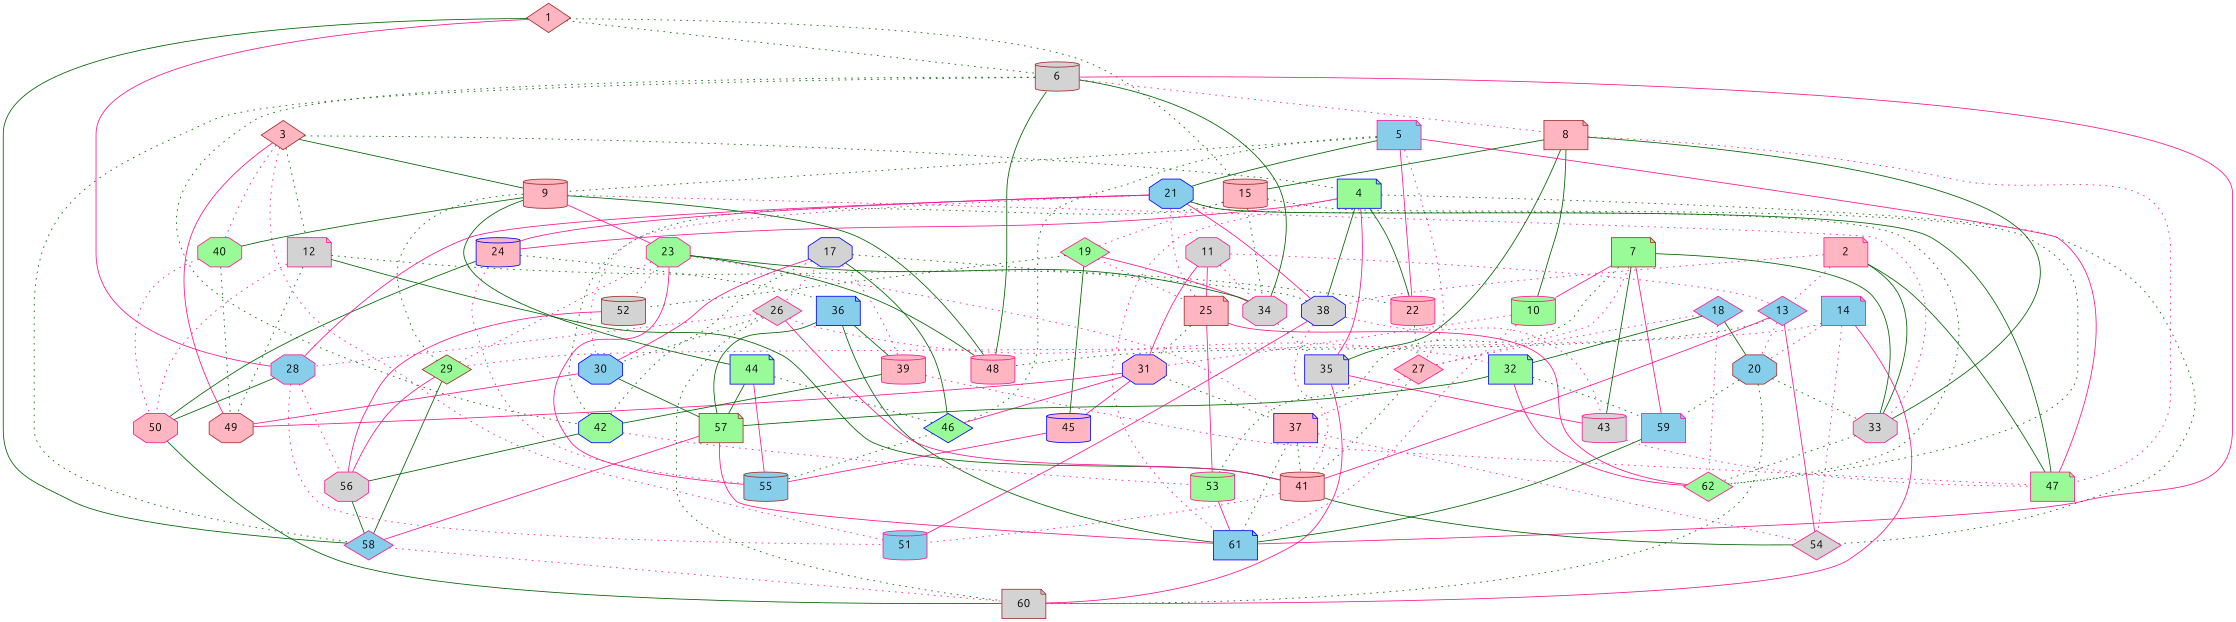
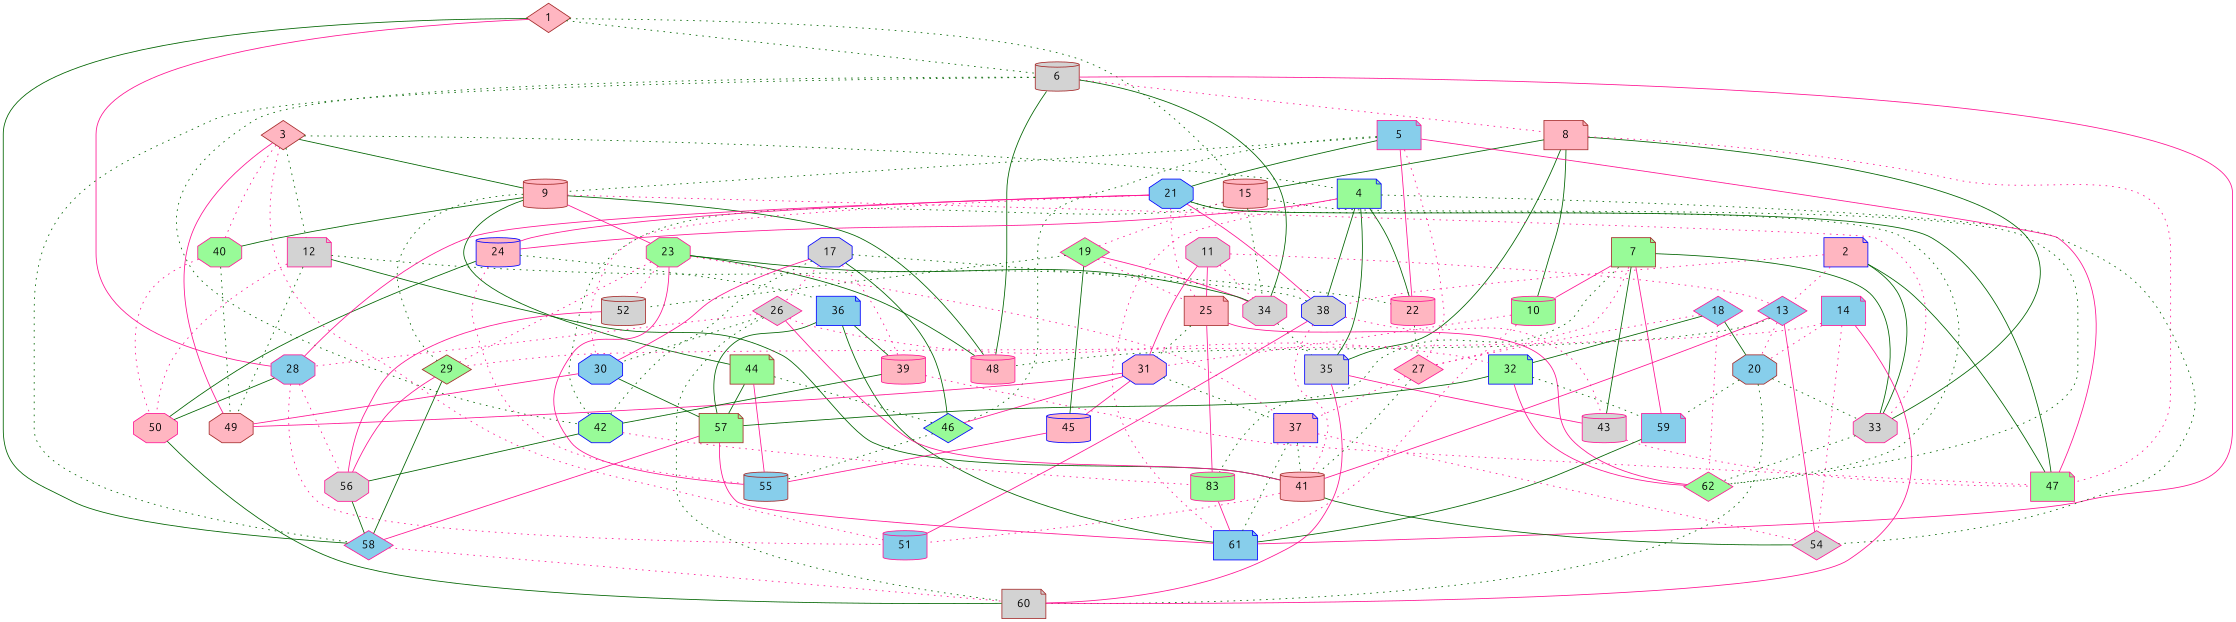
(1846, 252) -> (1846, 252)
(1361, 284) -> (1361, 284)
(752, 370) -> (752, 370)
(1213, 487) -> (1213, 487)
